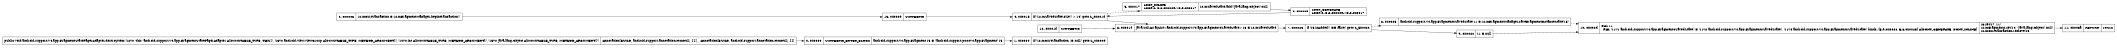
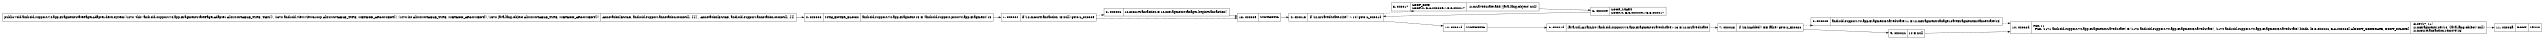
(1155, 5) -> (1421, 5)
(1326, 10) -> (1622, 9)
none -> (1099, 15)
none -> (1166, 19)
(1127, 22) -> (1412, 23)
(2092, 28) -> (2522, 27)
(1484, 34) -> (1916, 33)
(847, 41) -> (842, 17)
